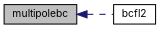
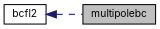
(100, 14) -> (70, 14)
